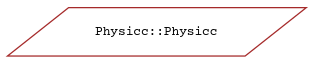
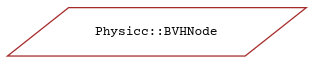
(157, 32) -> (157, 32)
